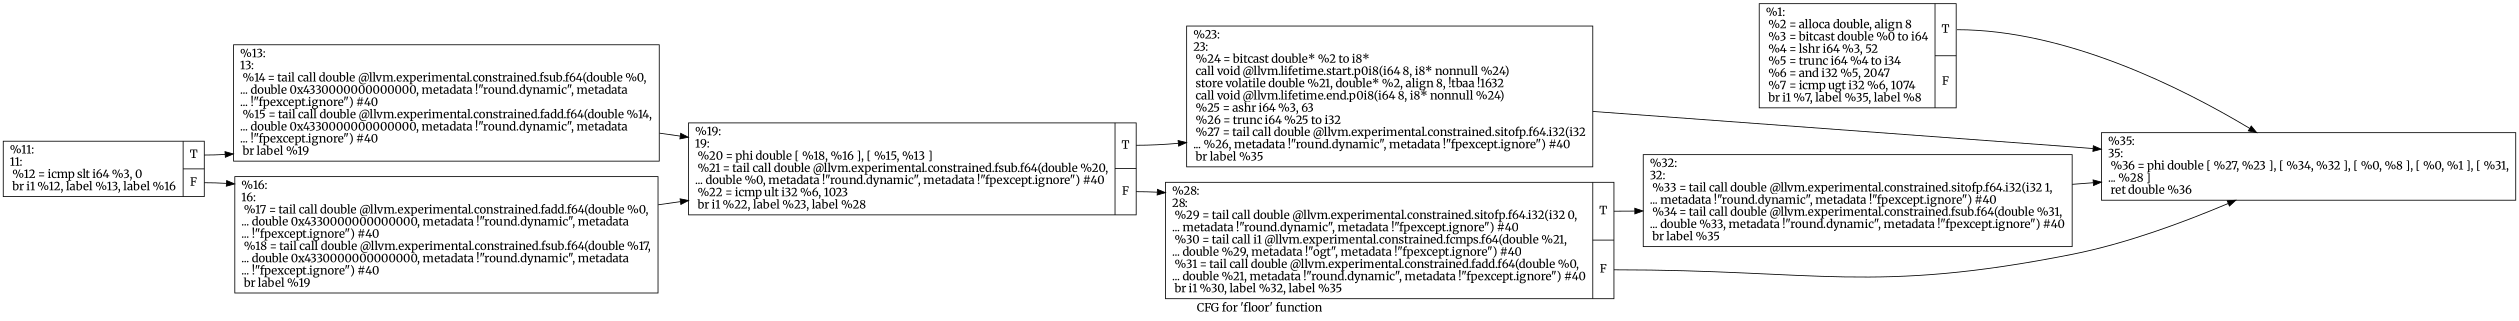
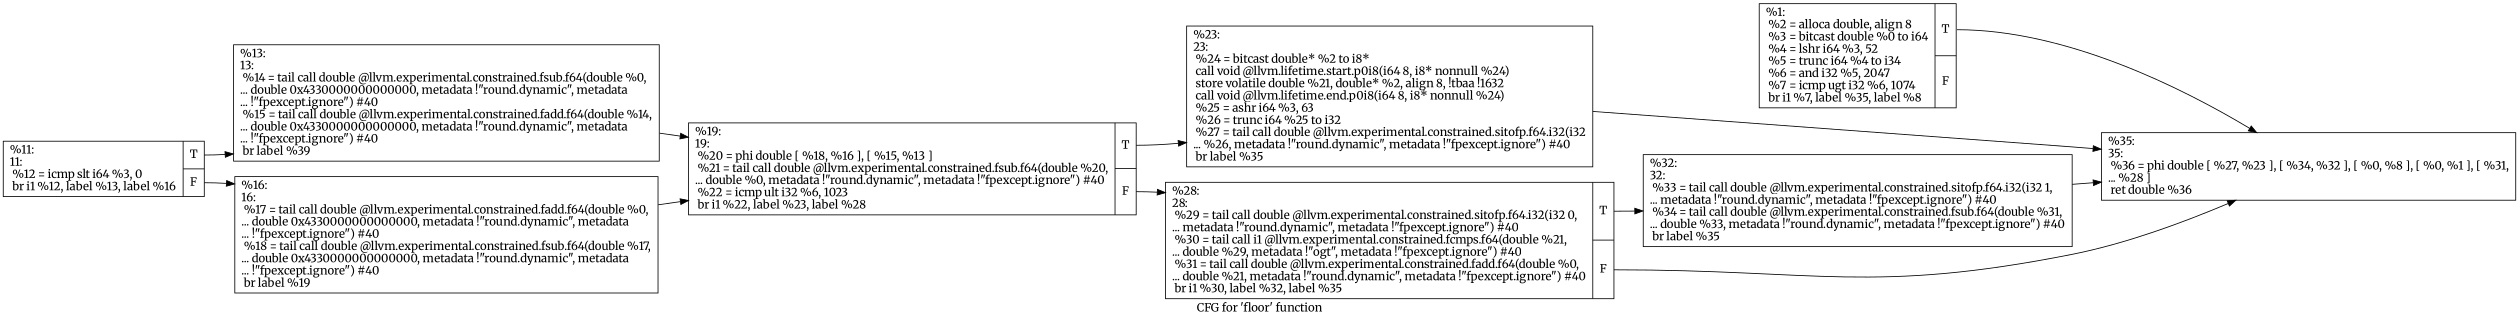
(275, 151) -> (276, 151)
